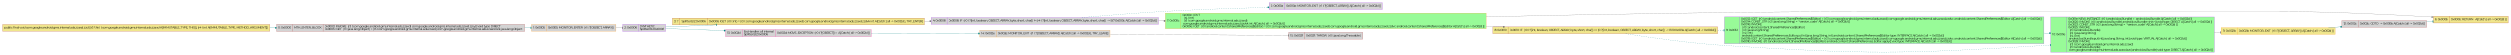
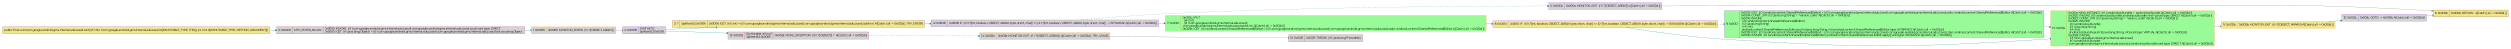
(1959, 12) -> (2047, 5)
(2384, 24) -> (2384, 18)
(1605, 30) -> (1605, 24)
(759, 32) -> (759, 34)
(925, 33) -> (924, 36)
(2133, 35) -> (2133, 28)
(1837, 51) -> (1837, 45)
